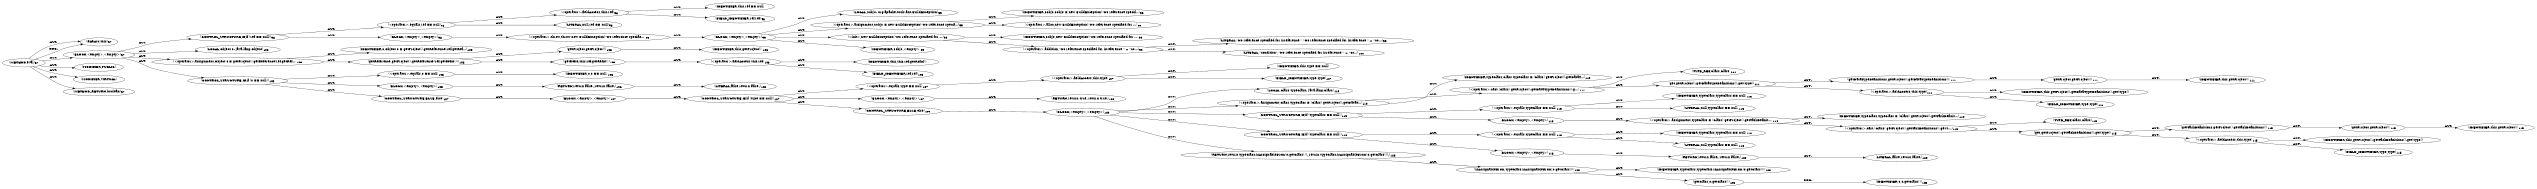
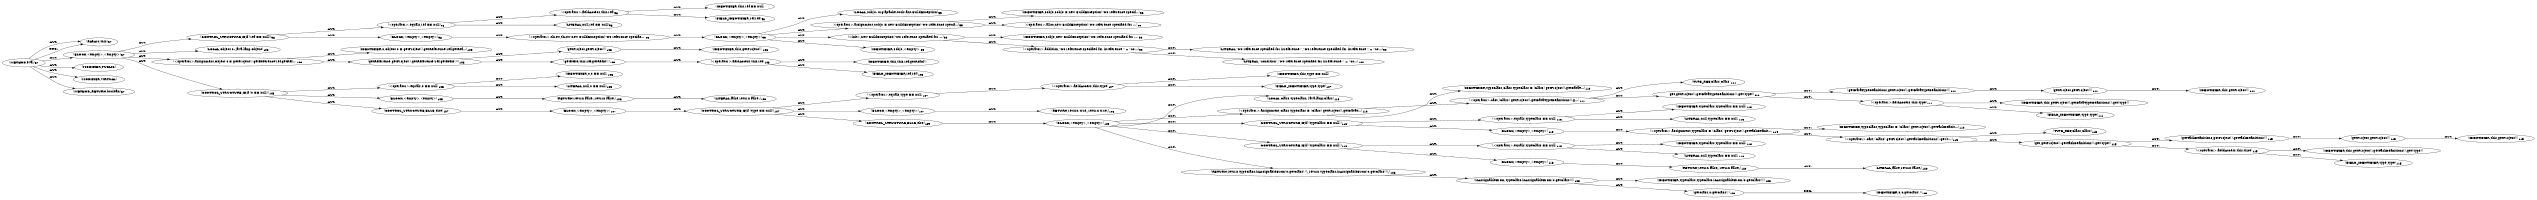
none -> (589, 87)
